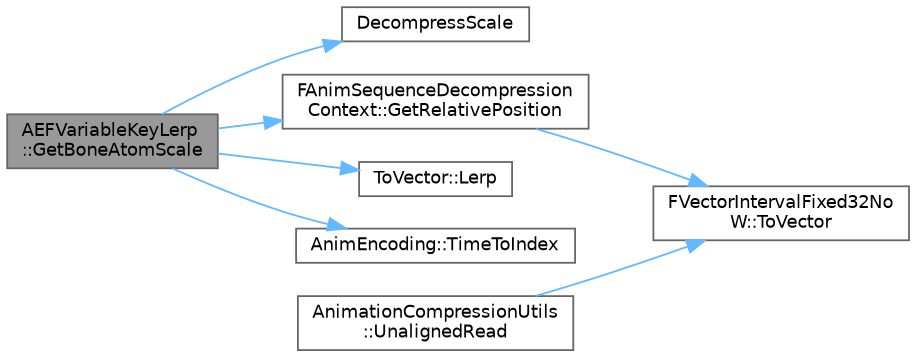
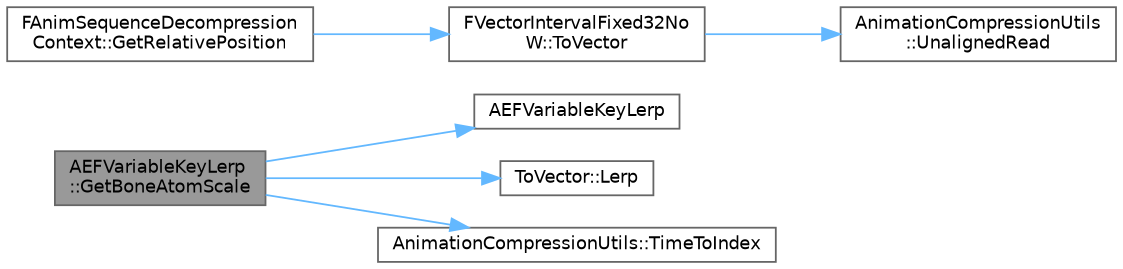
(436, 24) -> (577, 112)
(241, 126) -> none
(436, 246) -> (577, 245)
(612, 272) -> (764, 34)
